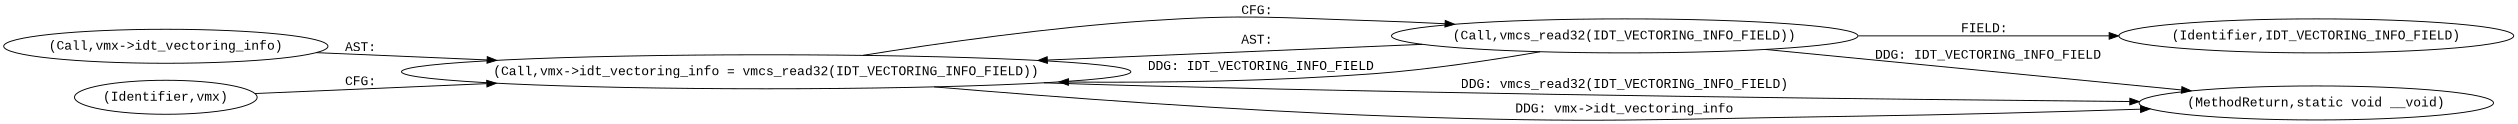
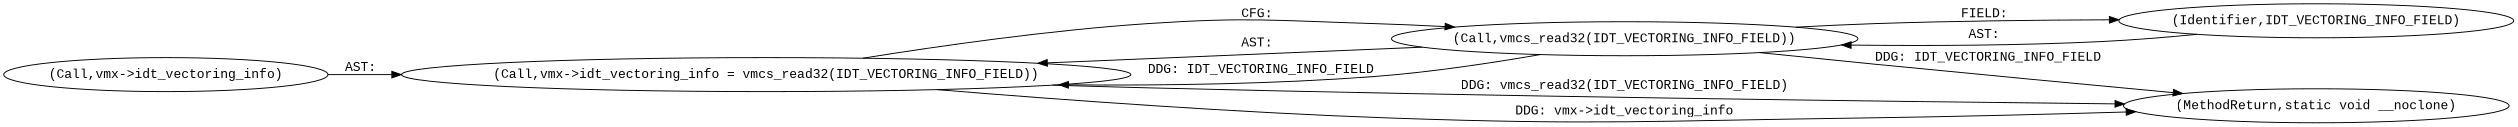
none -> (2024, 44)
(166, 97) -> none
(2316, 103) -> (2316, 106)
